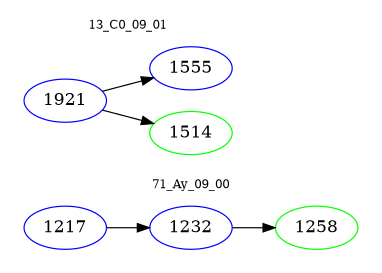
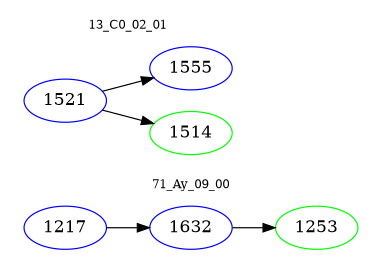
(128, 26) -> (128, 26)
(65, 101) -> (65, 101)
(191, 228) -> (191, 228)
(317, 228) -> (317, 228)
